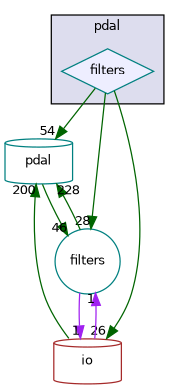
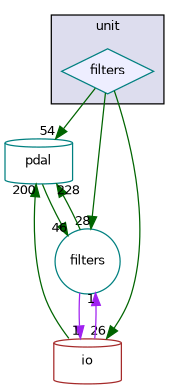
(108, 27) -> (108, 27)
